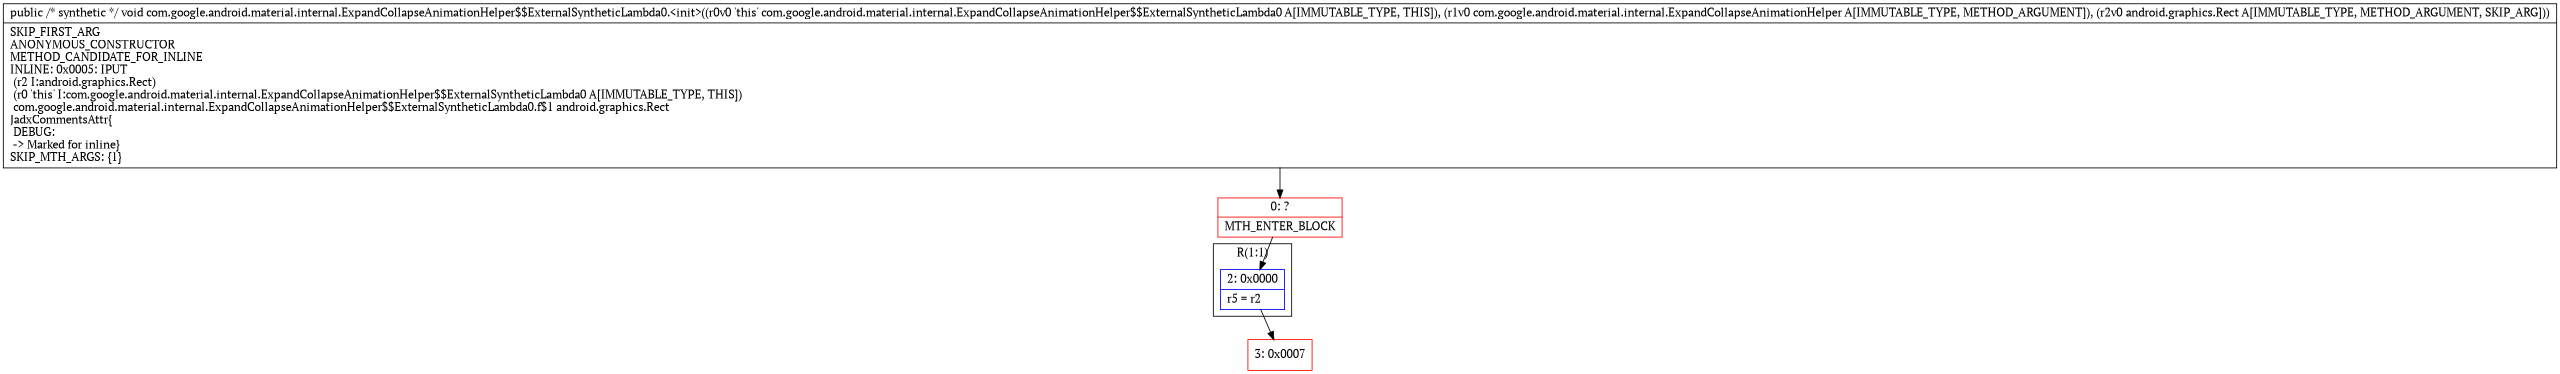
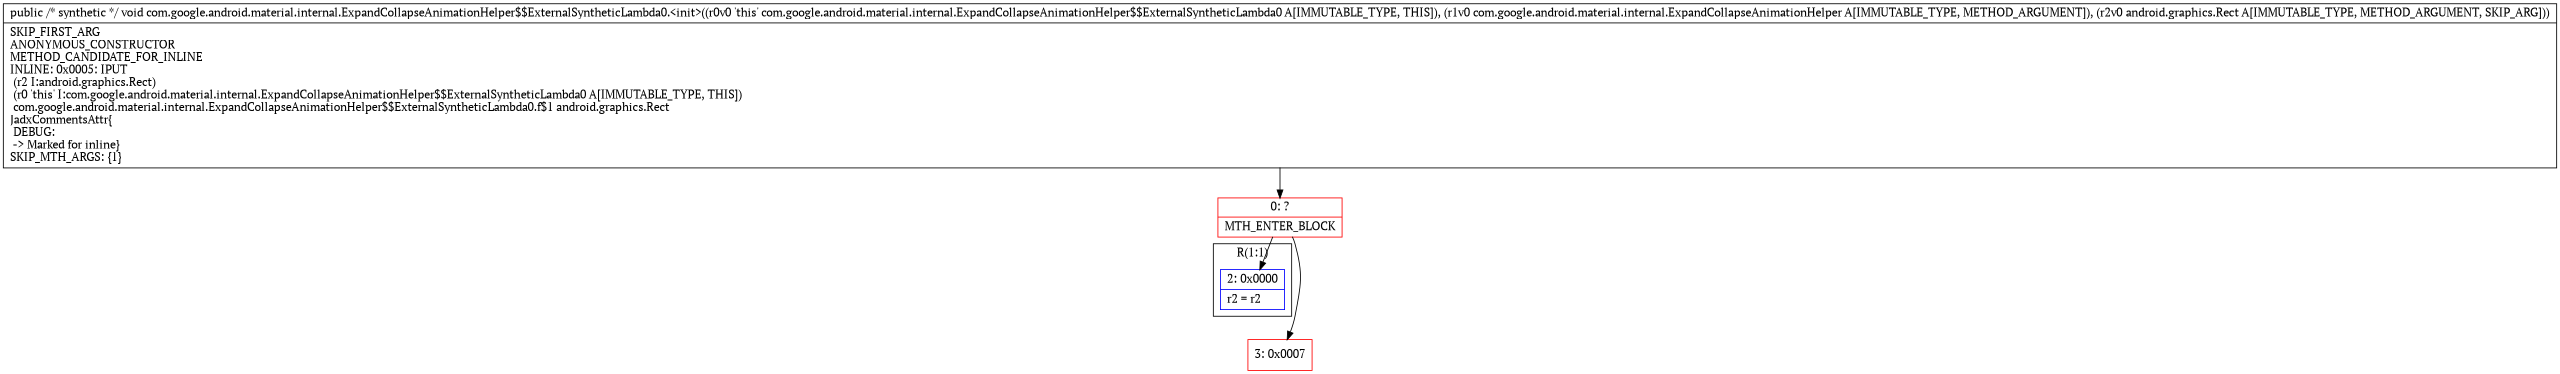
(1244, 299) -> (1244, 299)
(1266, 321) -> (1300, 284)
